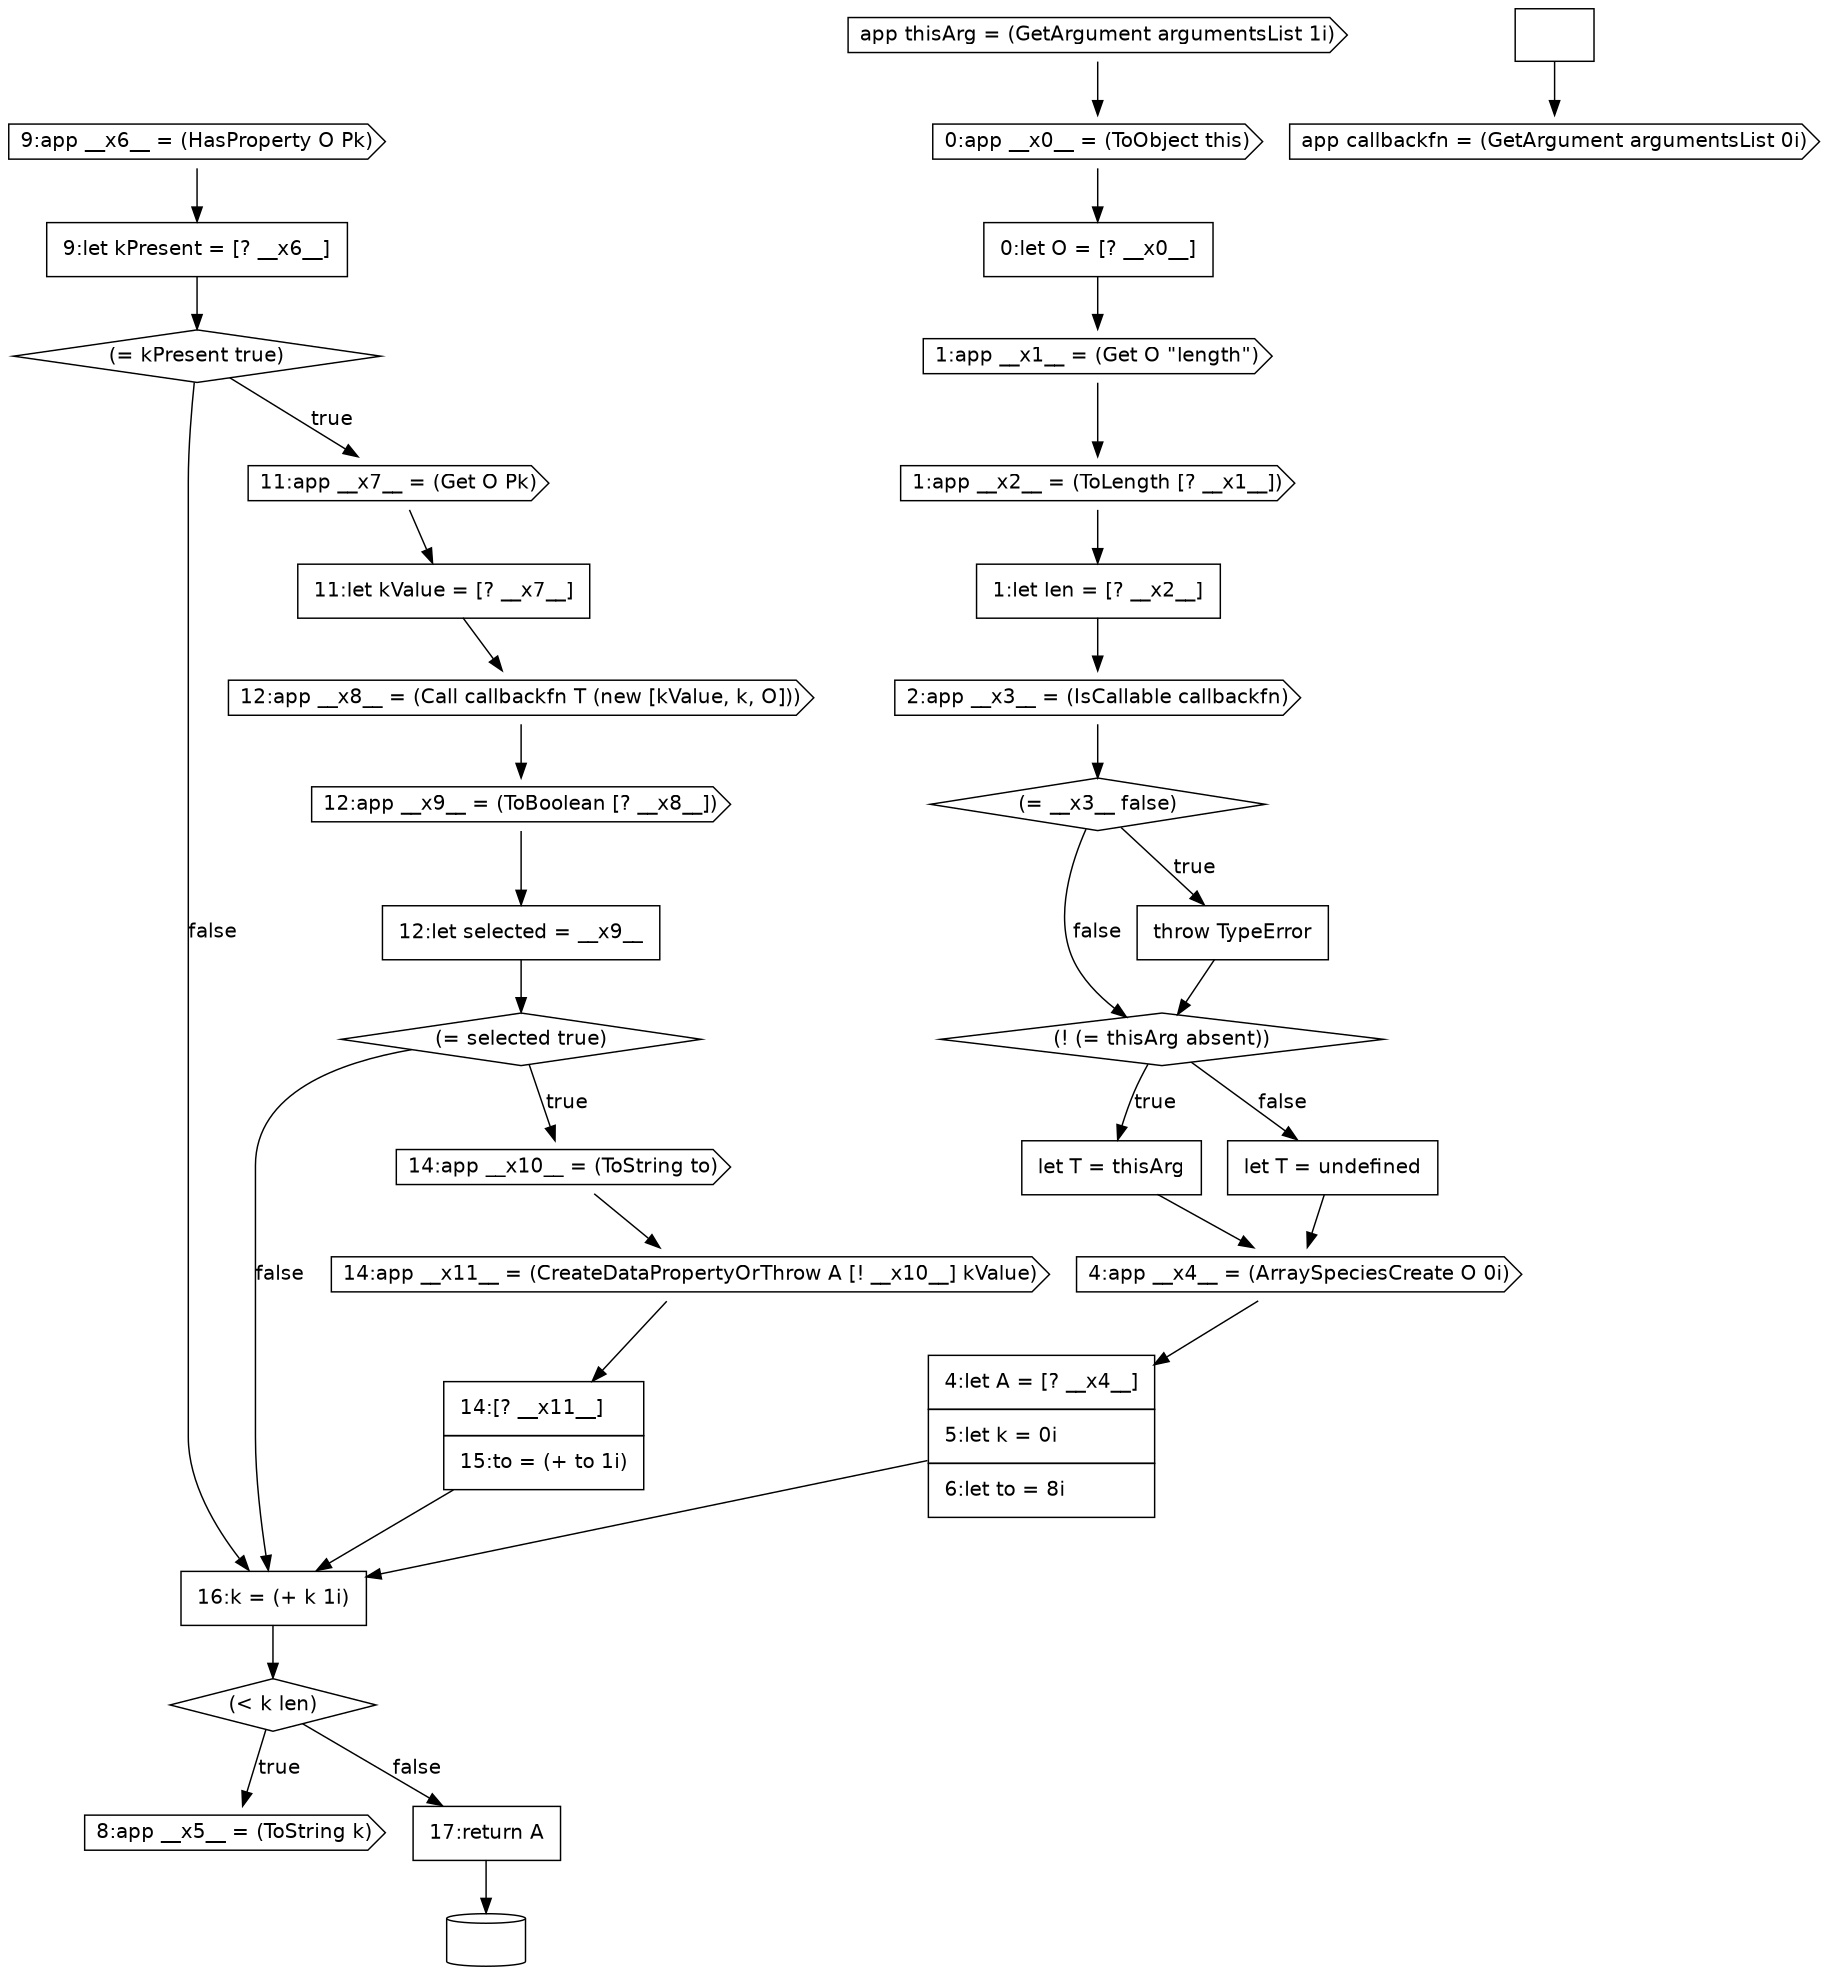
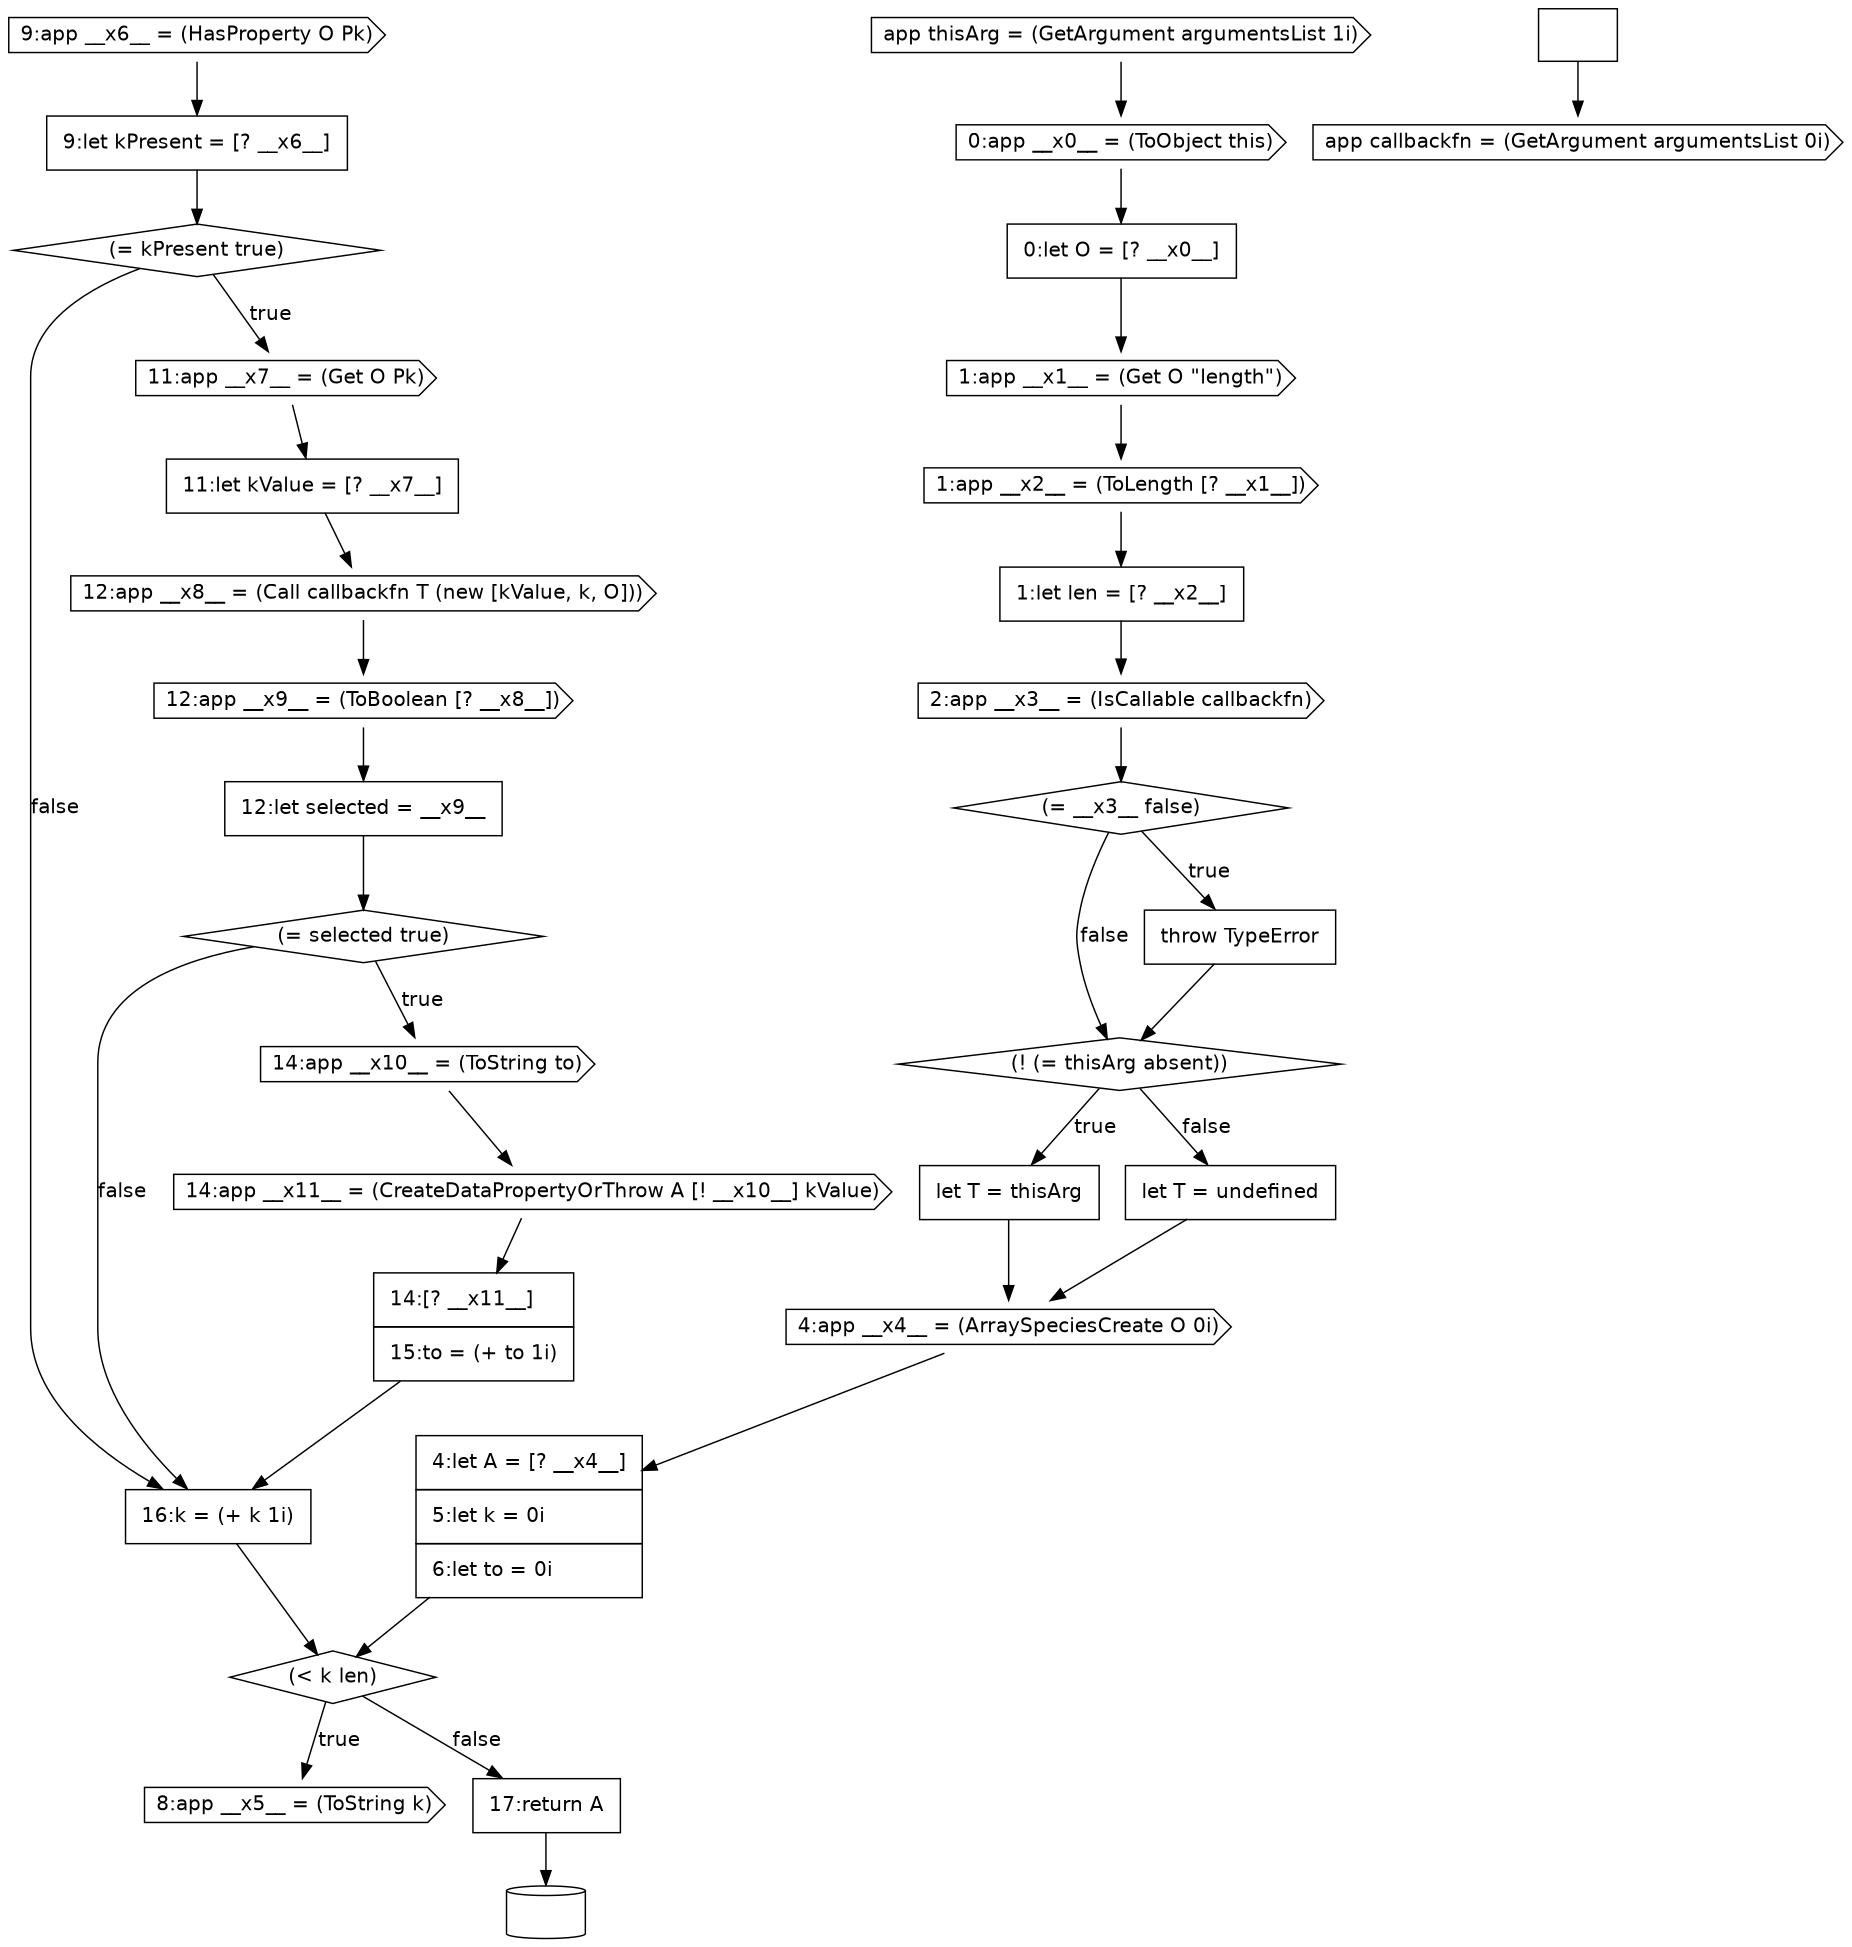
(1005, 1490) -> (493, 1570)
(654, 1517) -> (399, 1622)
